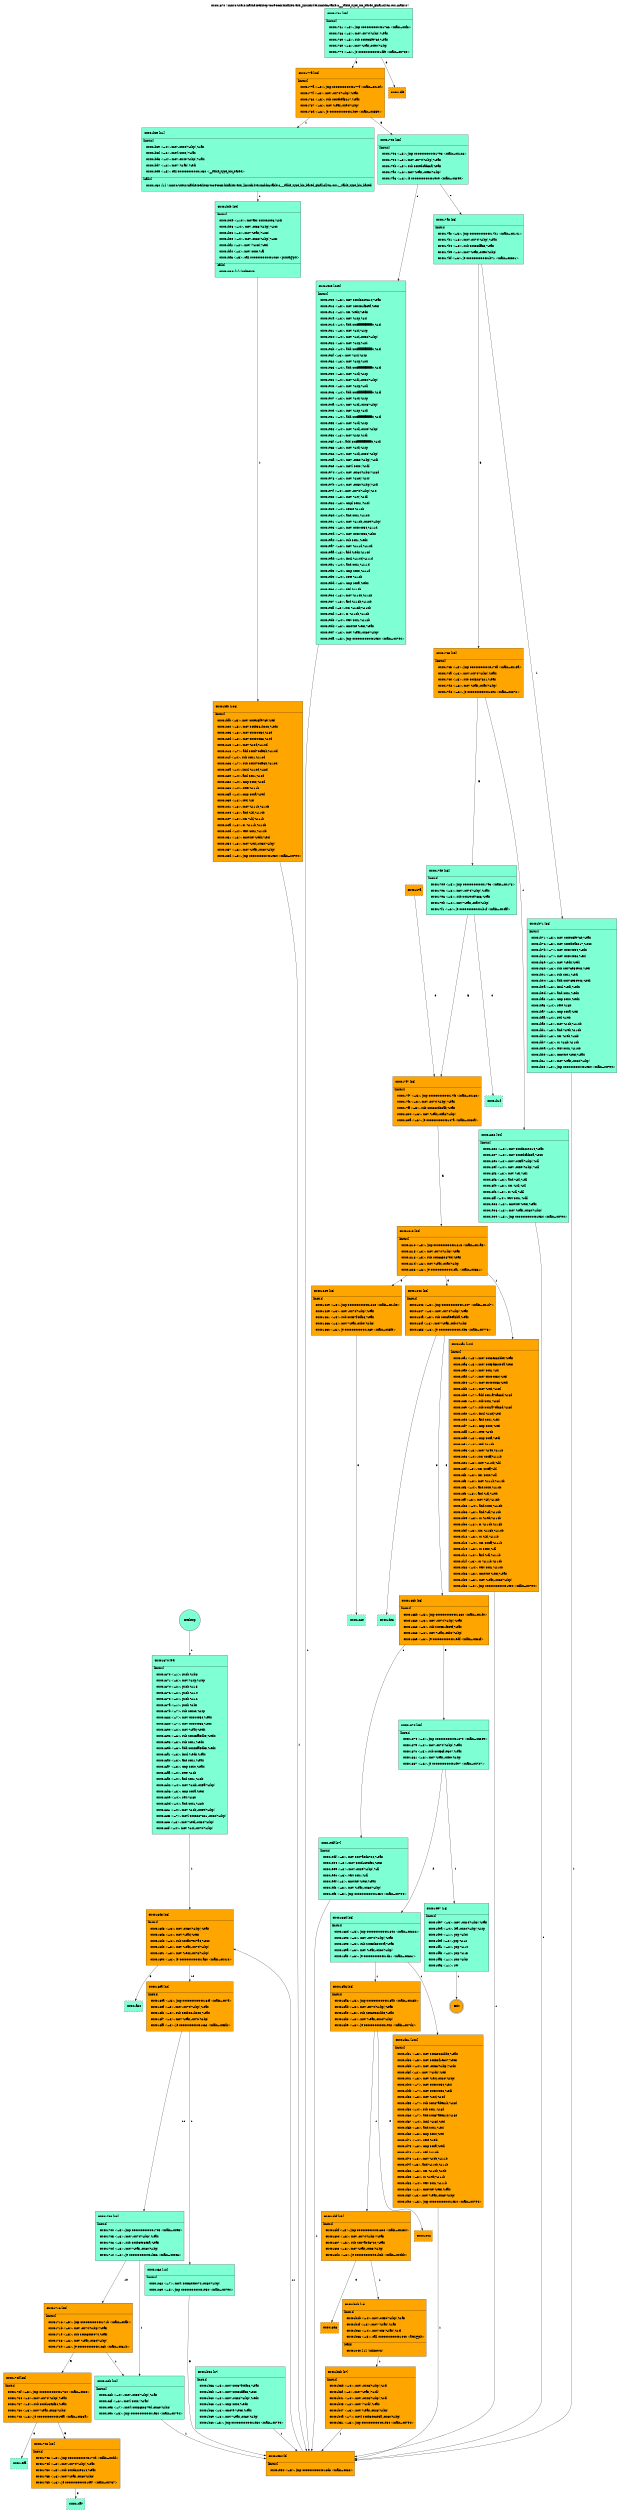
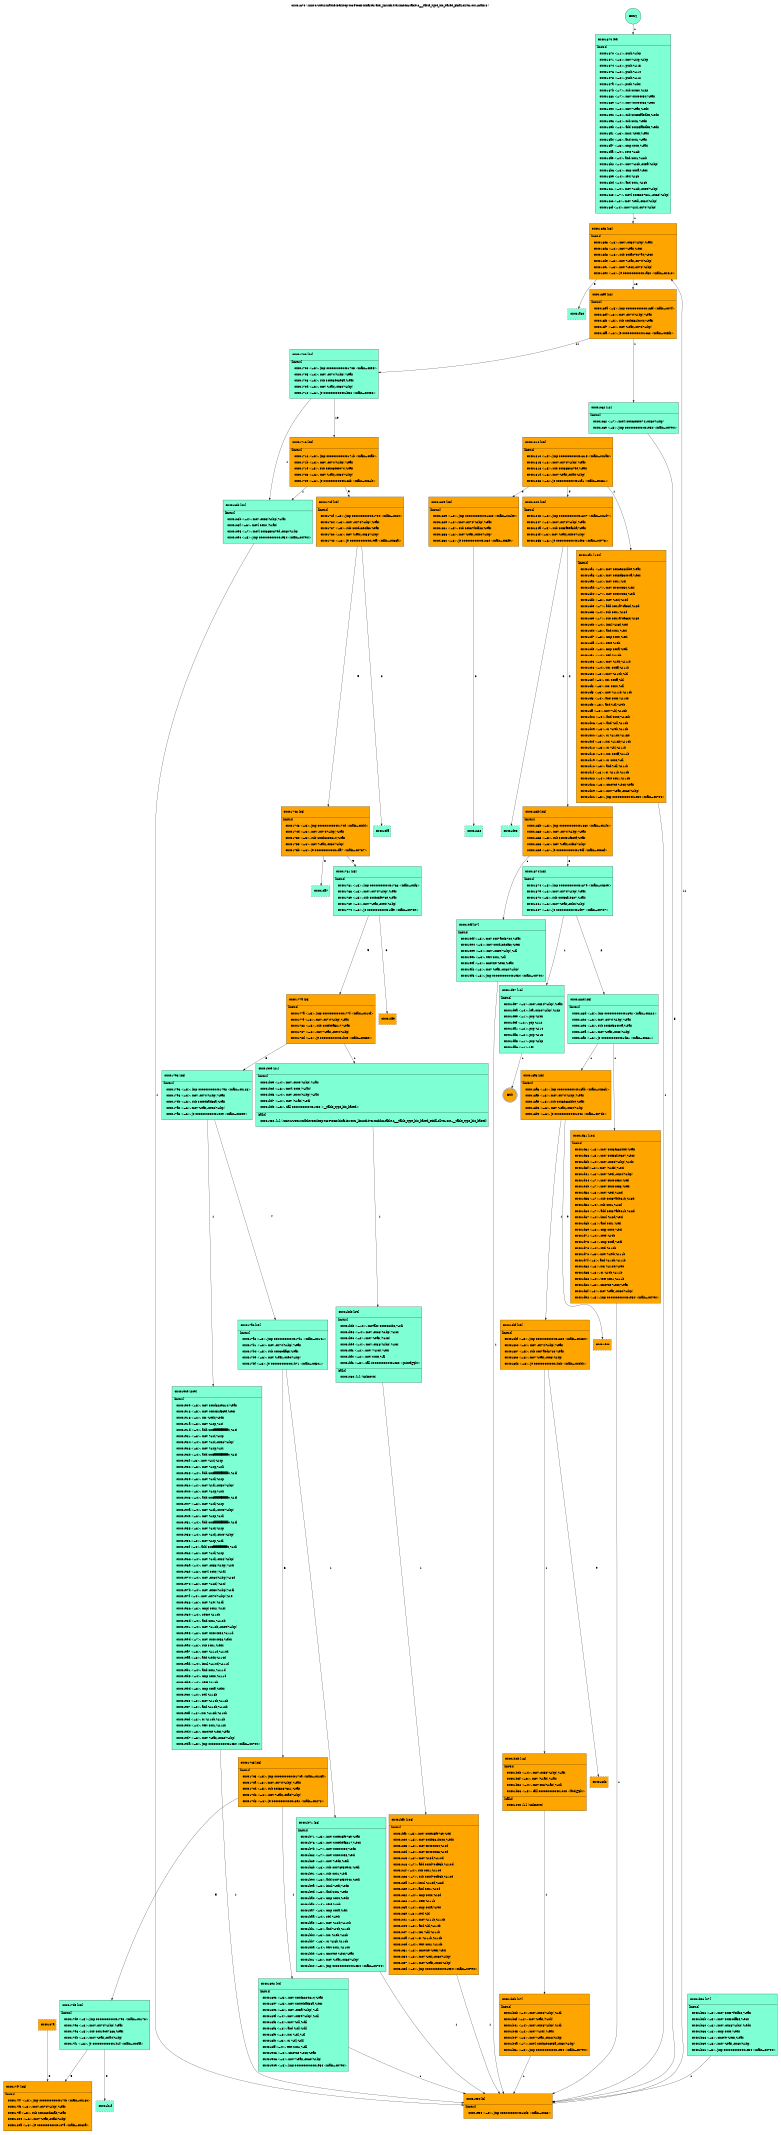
none -> (351, 861)
(440, 1175) -> none
(190, 1620) -> (633, 16)
